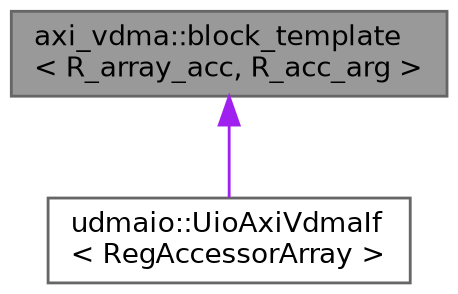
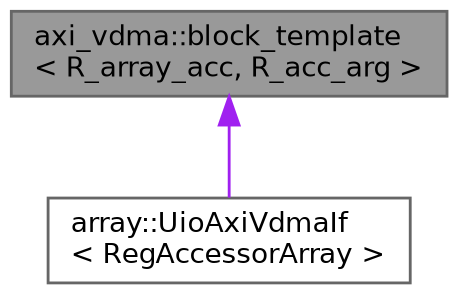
(229, 240) -> (229, 240)
